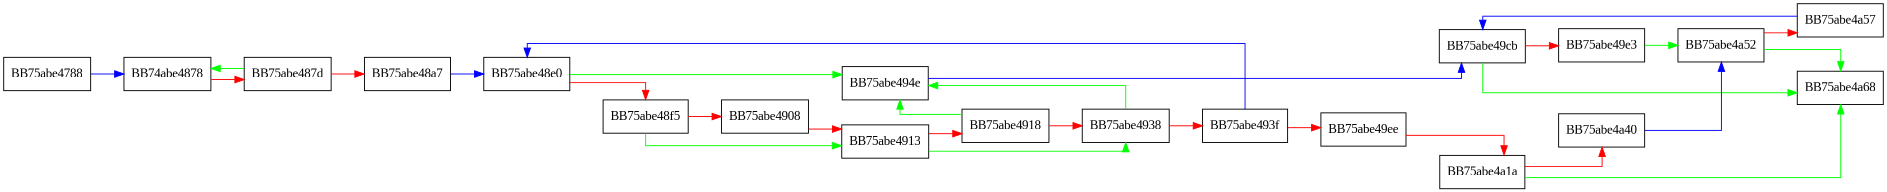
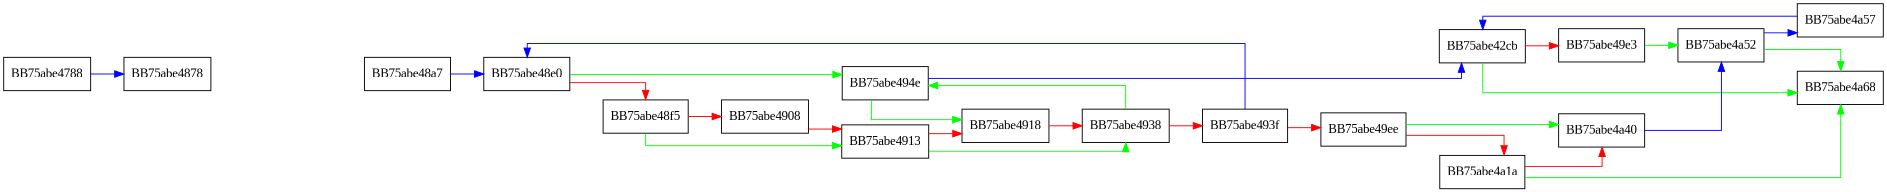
(1776, 33) -> (1776, 33)
(1482, 46) -> (1482, 46)
(167, 74) -> (167, 74)
(288, 74) -> none
(928, 114) -> (902, 120)
none -> (1478, 125)
